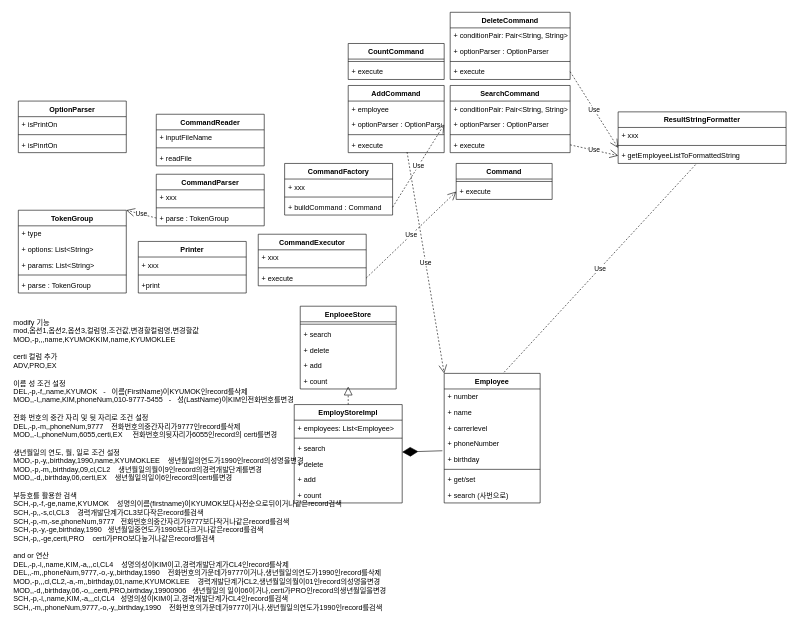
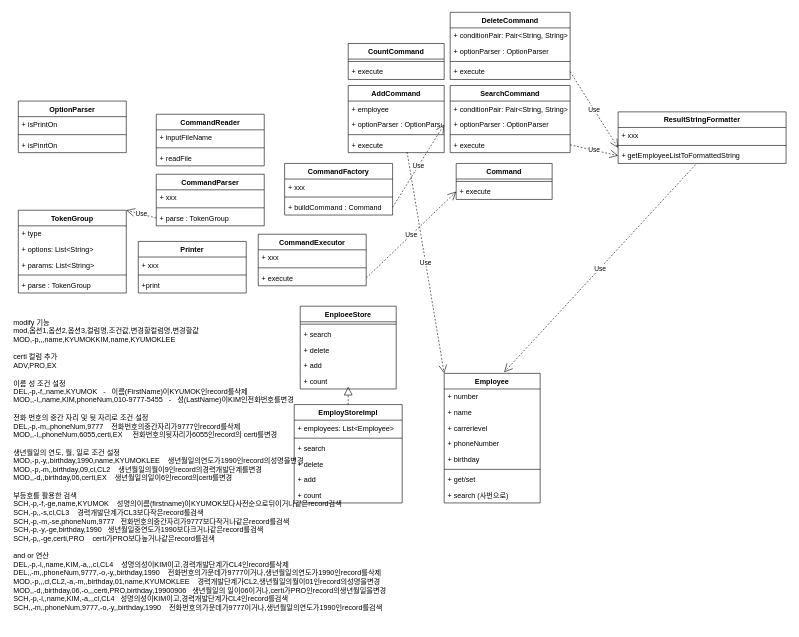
(508, 369) -> (508, 368)
(422, 452) -> none
